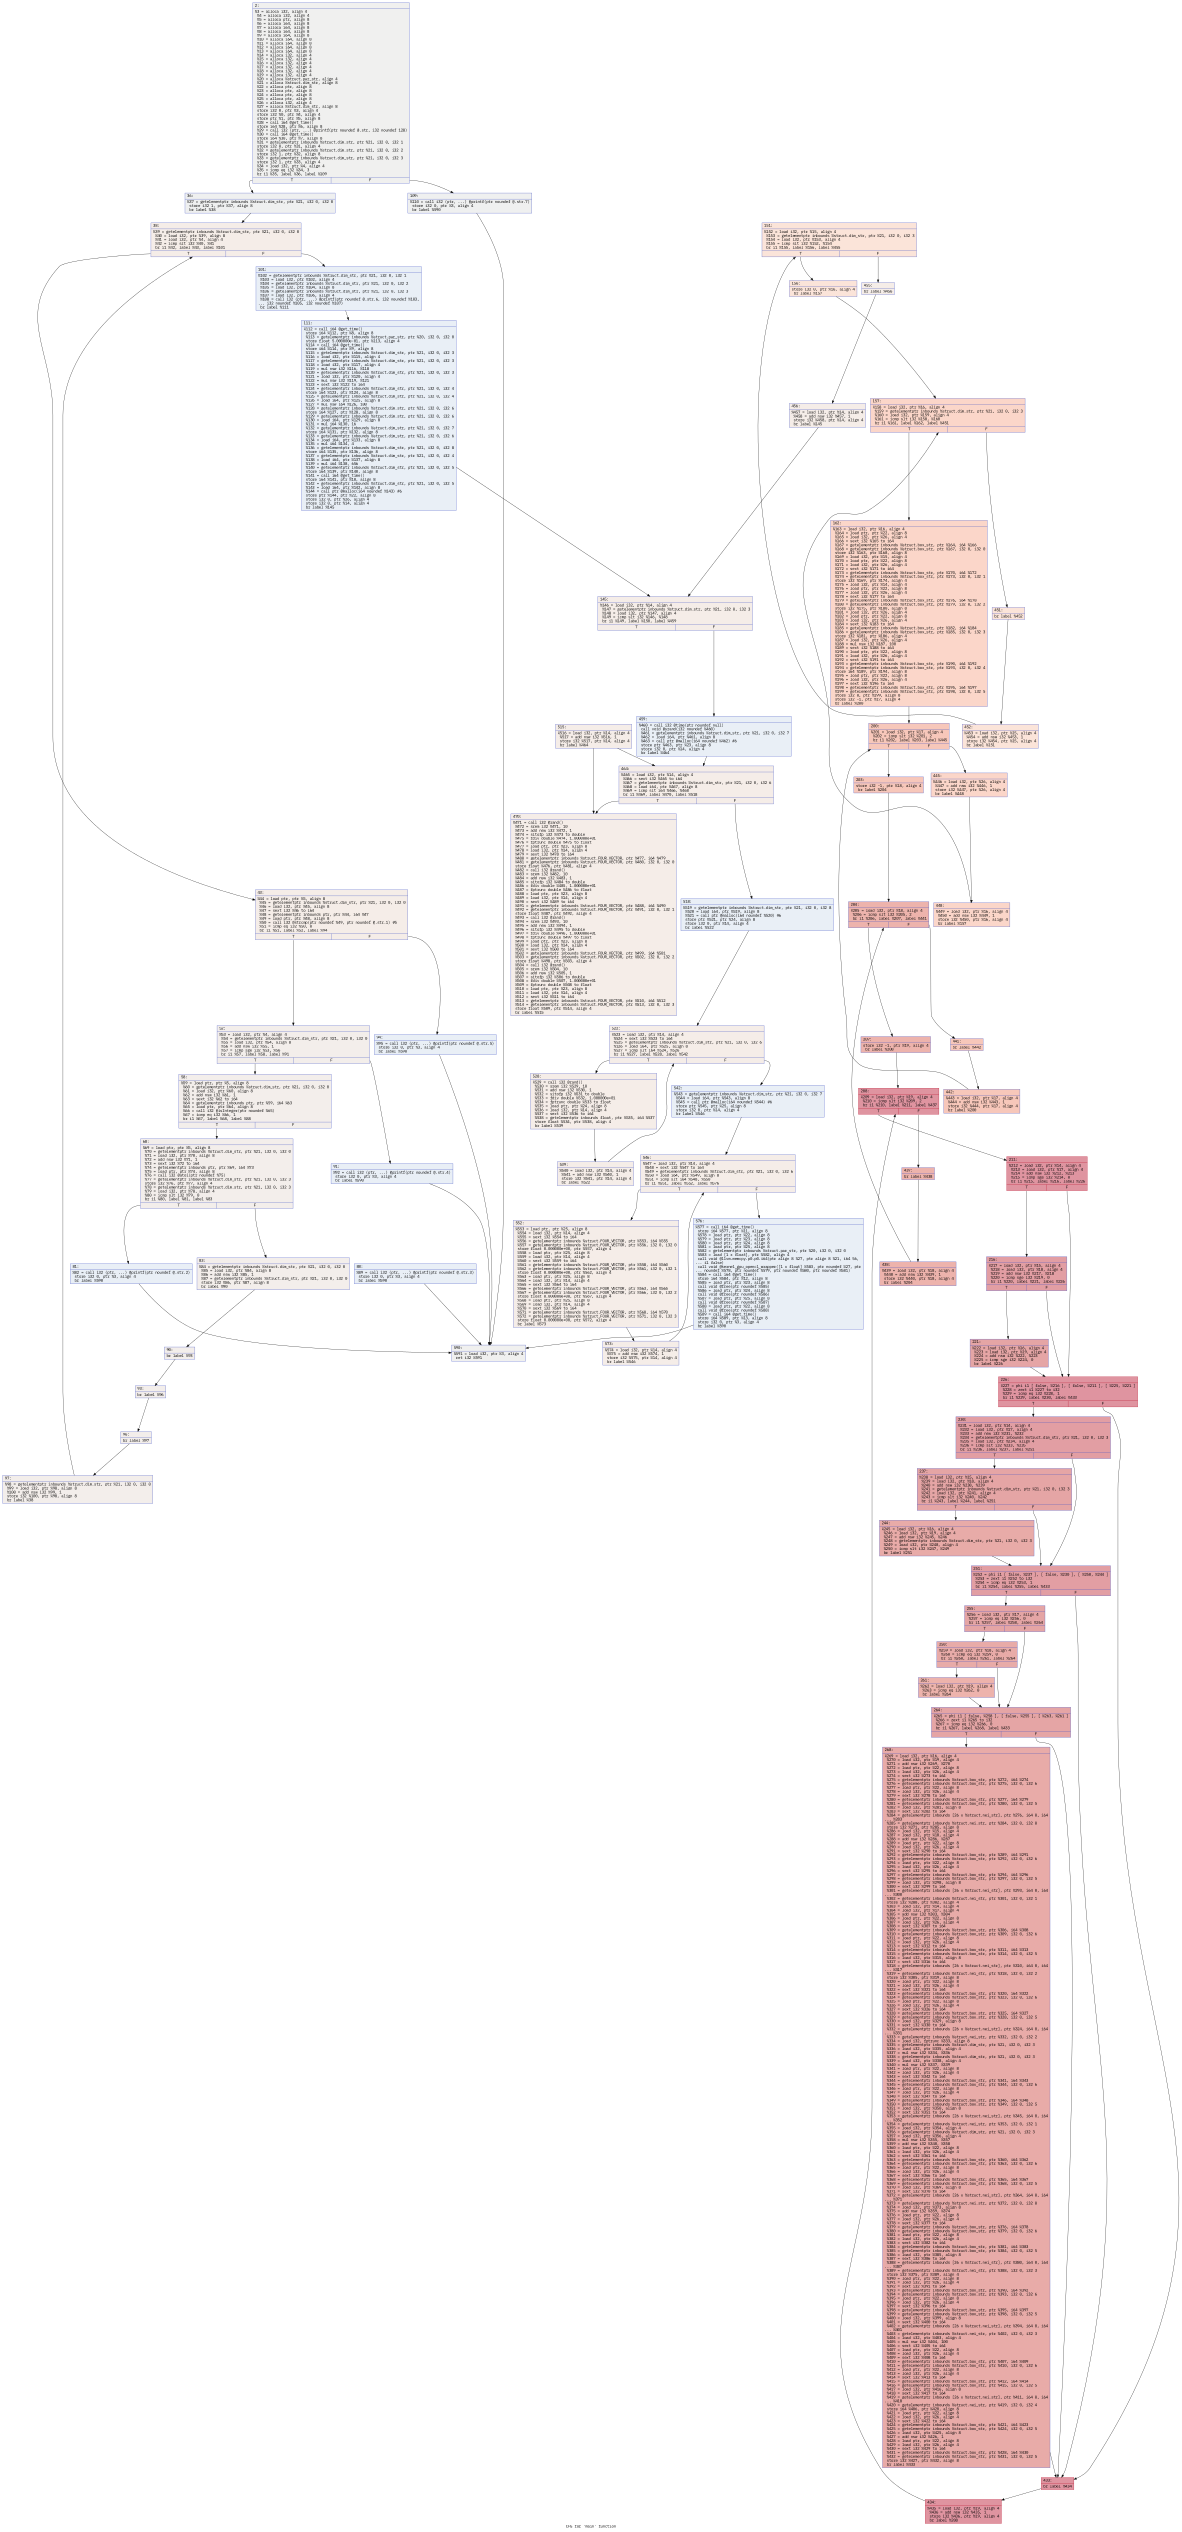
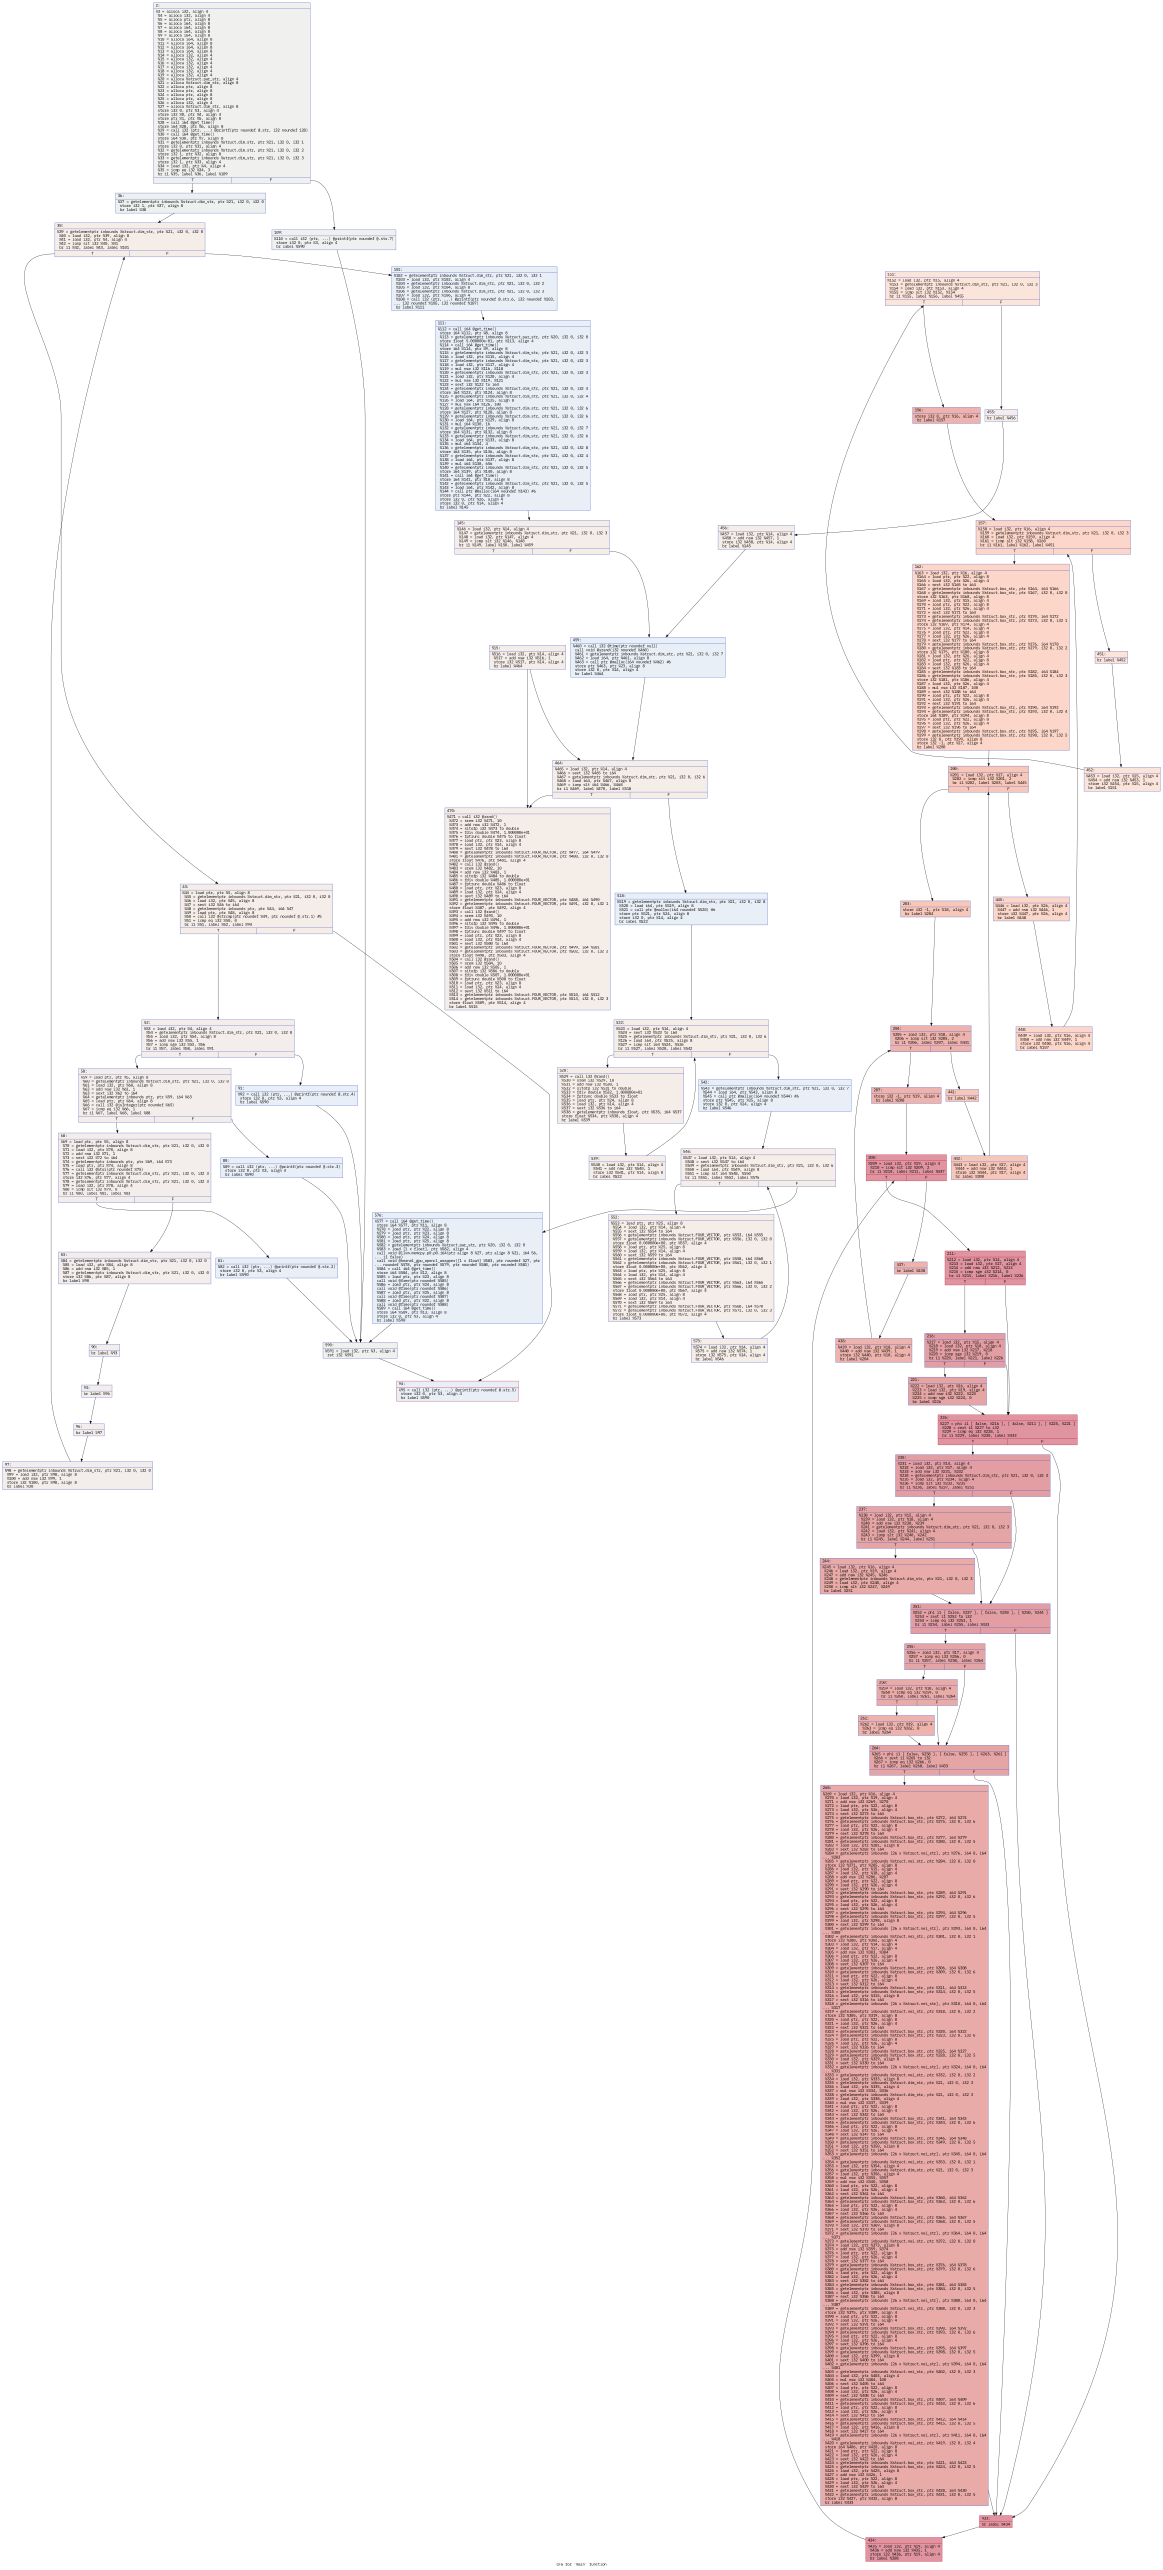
(823, 289) -> (946, 415)
(754, 511) -> (707, 592)
(435, 1045) -> (457, 1391)
none -> (247, 1139)
(595, 1179) -> (627, 1173)
(484, 1195) -> (405, 1369)
(927, 2041) -> (861, 2079)
